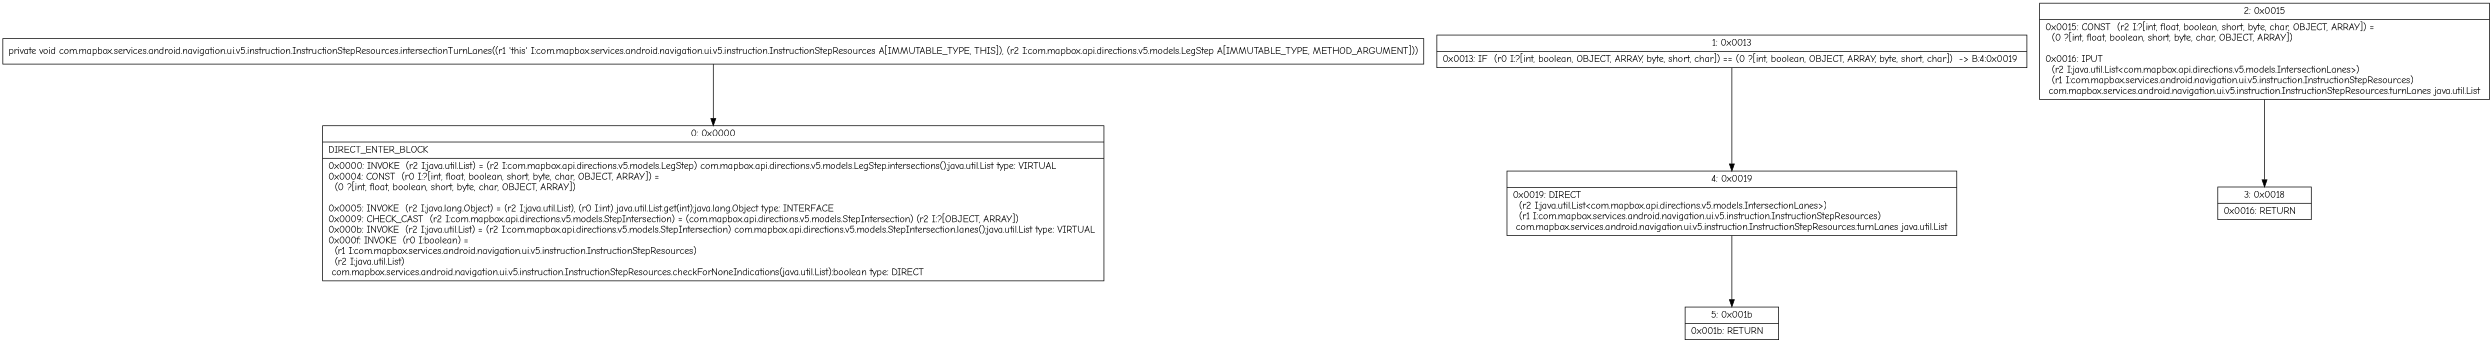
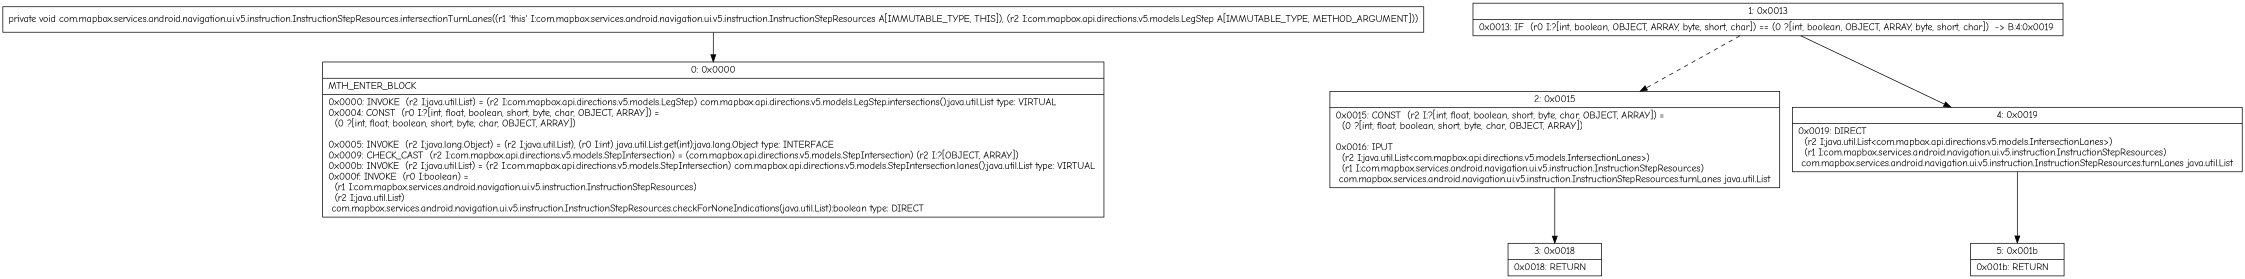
none -> (1693, 62)
(379, 150) -> (372, 86)
(2265, 211) -> (1555, 267)
